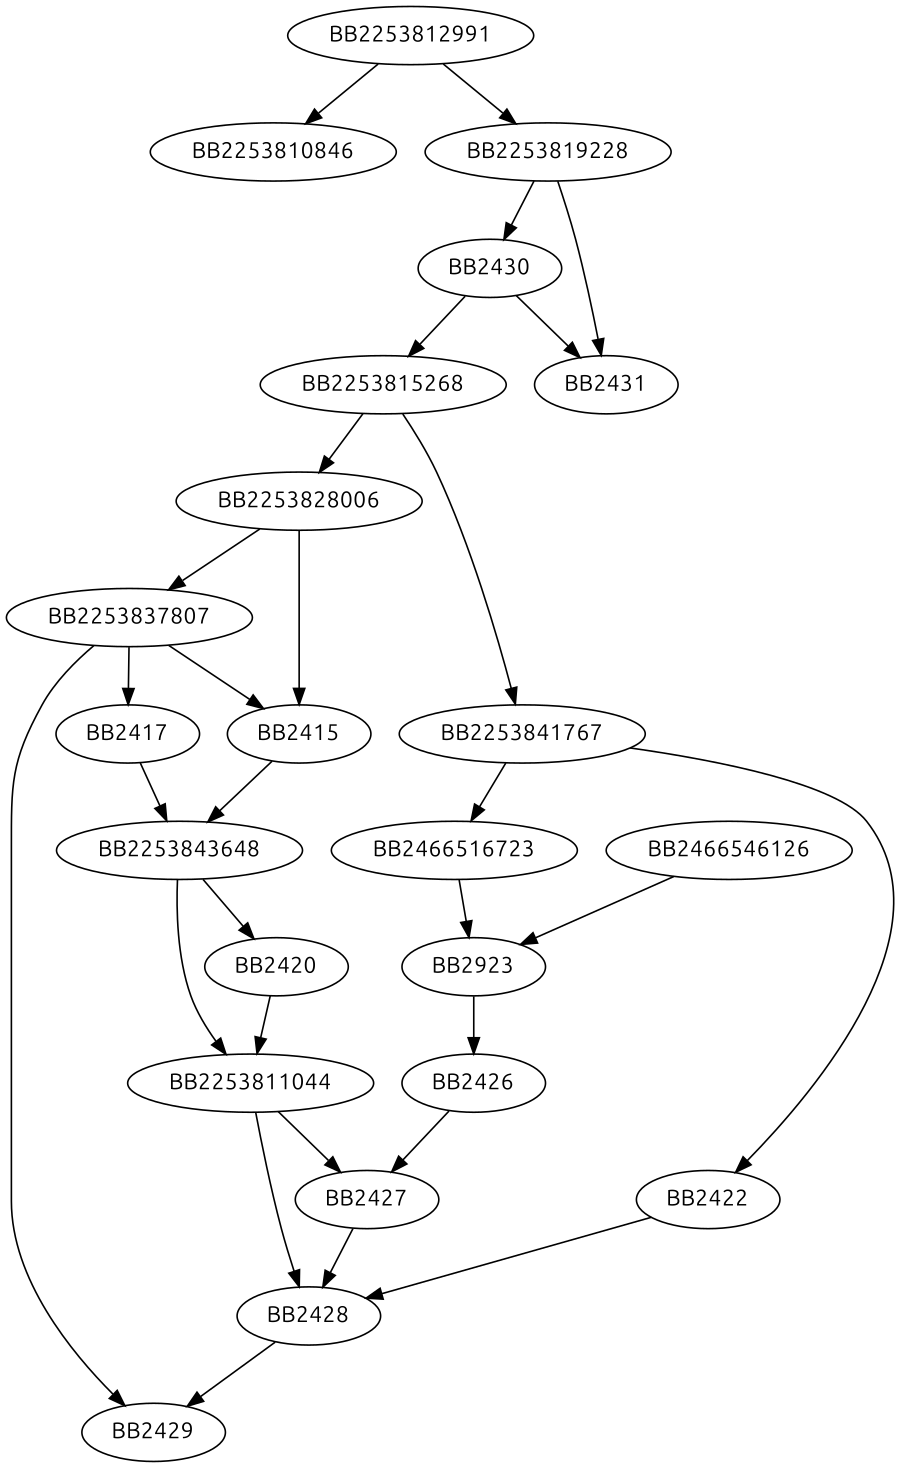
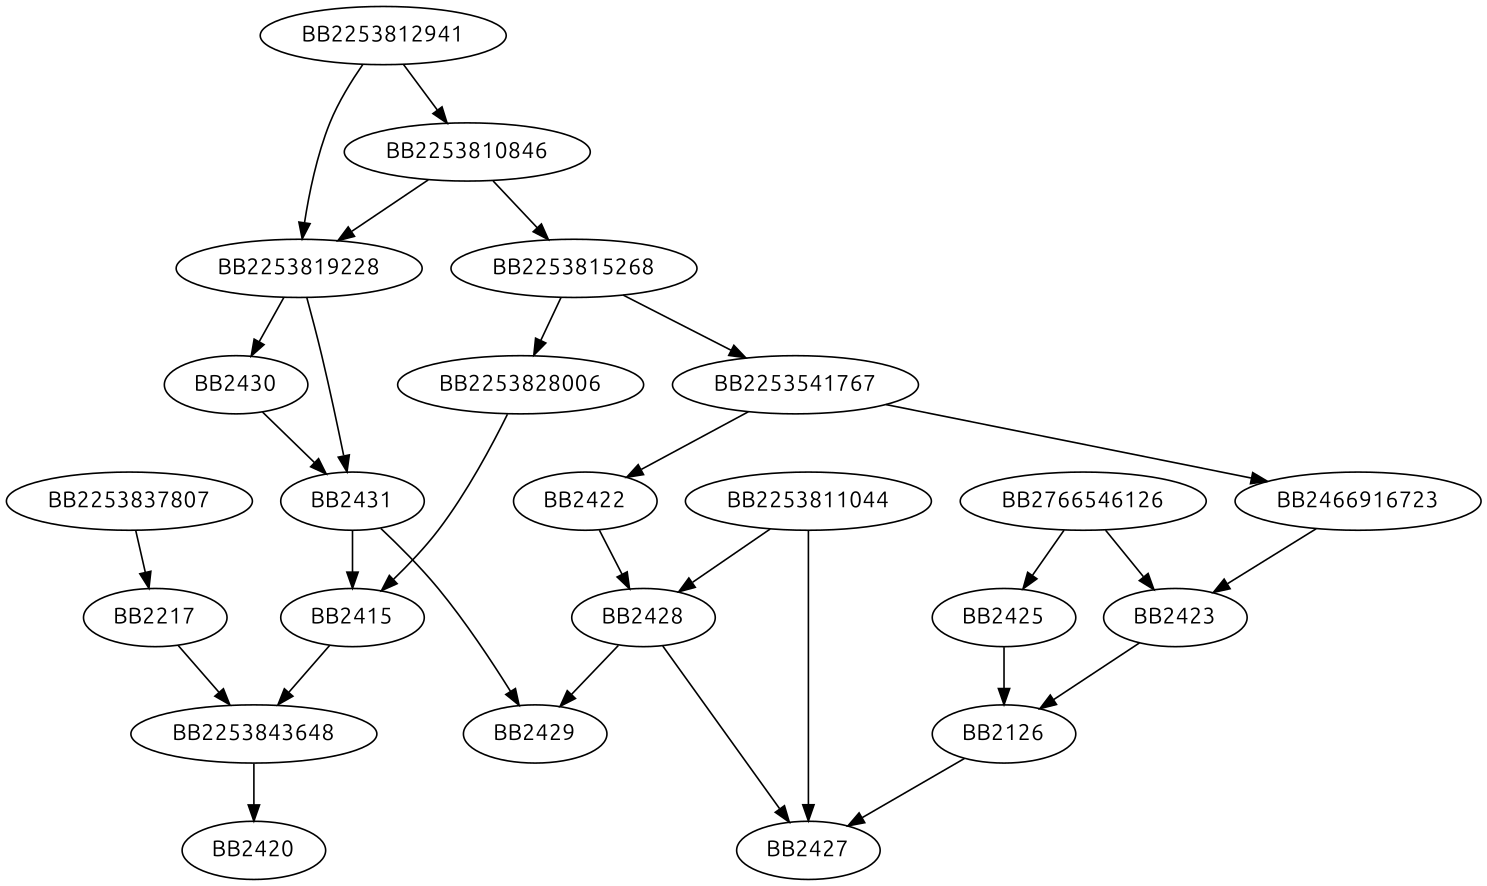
(411, 36) -> (383, 36)
none -> (390, 206)
(443, 320) -> (515, 204)
(221, 555) -> none
none -> (1004, 618)
(209, 672) -> (352, 551)
(128, 734) -> (155, 618)
(522, 734) -> (795, 385)
(454, 850) -> (1358, 501)
(729, 850) -> (1083, 501)
(183, 964) -> none
(474, 967) -> (1175, 618)
(265, 1017) -> none
(11, 1022) -> (451, 605)
(474, 1083) -> (1004, 734)
(342, 1251) -> (721, 727)
